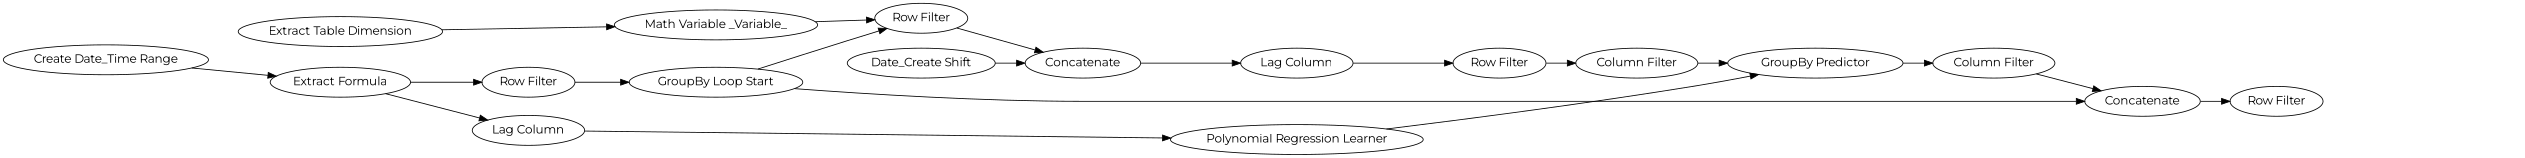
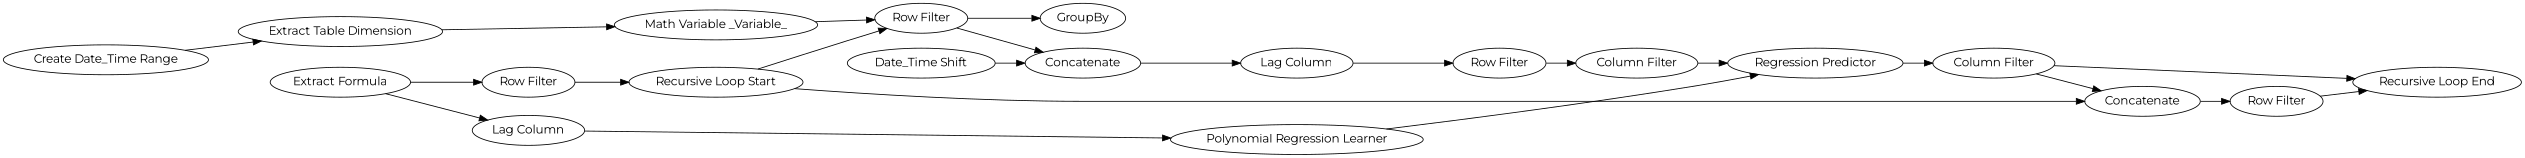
none -> (1083, 18)
(921, 63) -> (921, 63)
(1815, 63) -> (1815, 63)
(230, 72) -> (219, 46)
(716, 82) -> (716, 82)
none -> (2437, 82)
